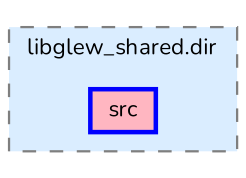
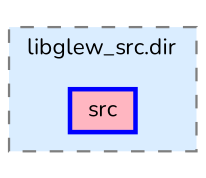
(123, 49) -> (103, 49)
